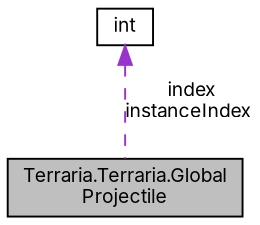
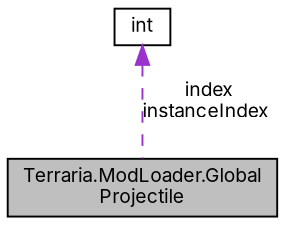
(125, 188) -> (142, 188)
